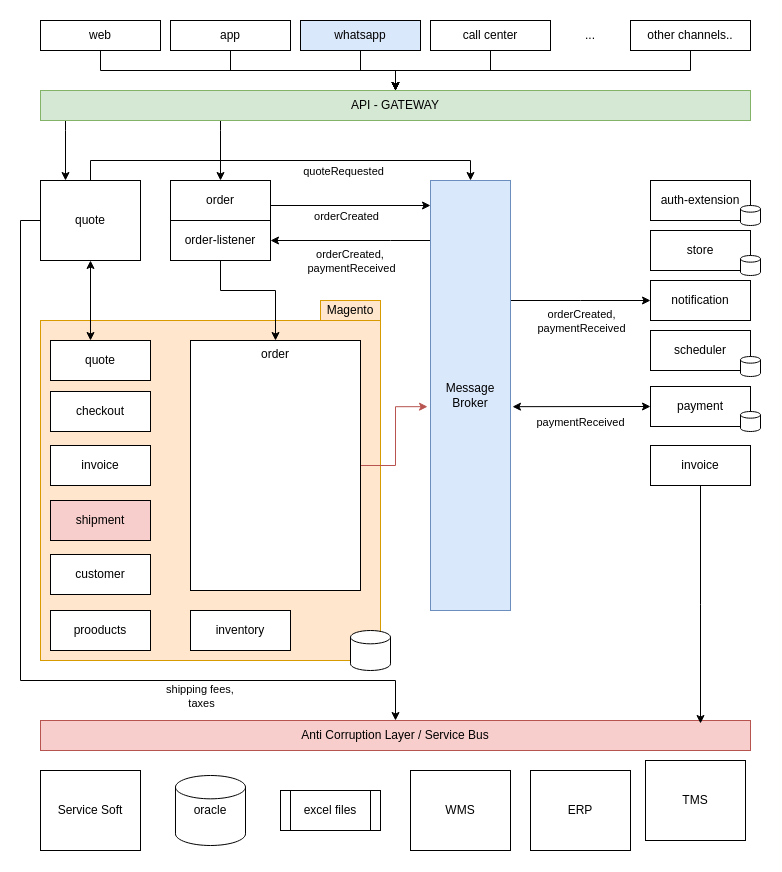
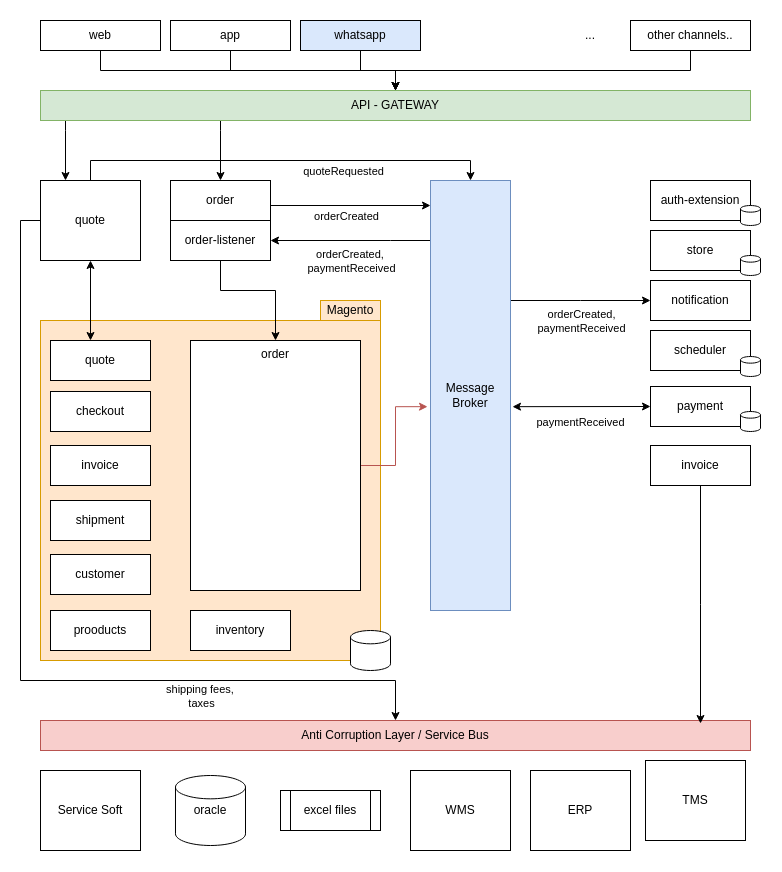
(491, 36) -> none
(491, 60) -> none
(101, 521) -> (101, 521)
